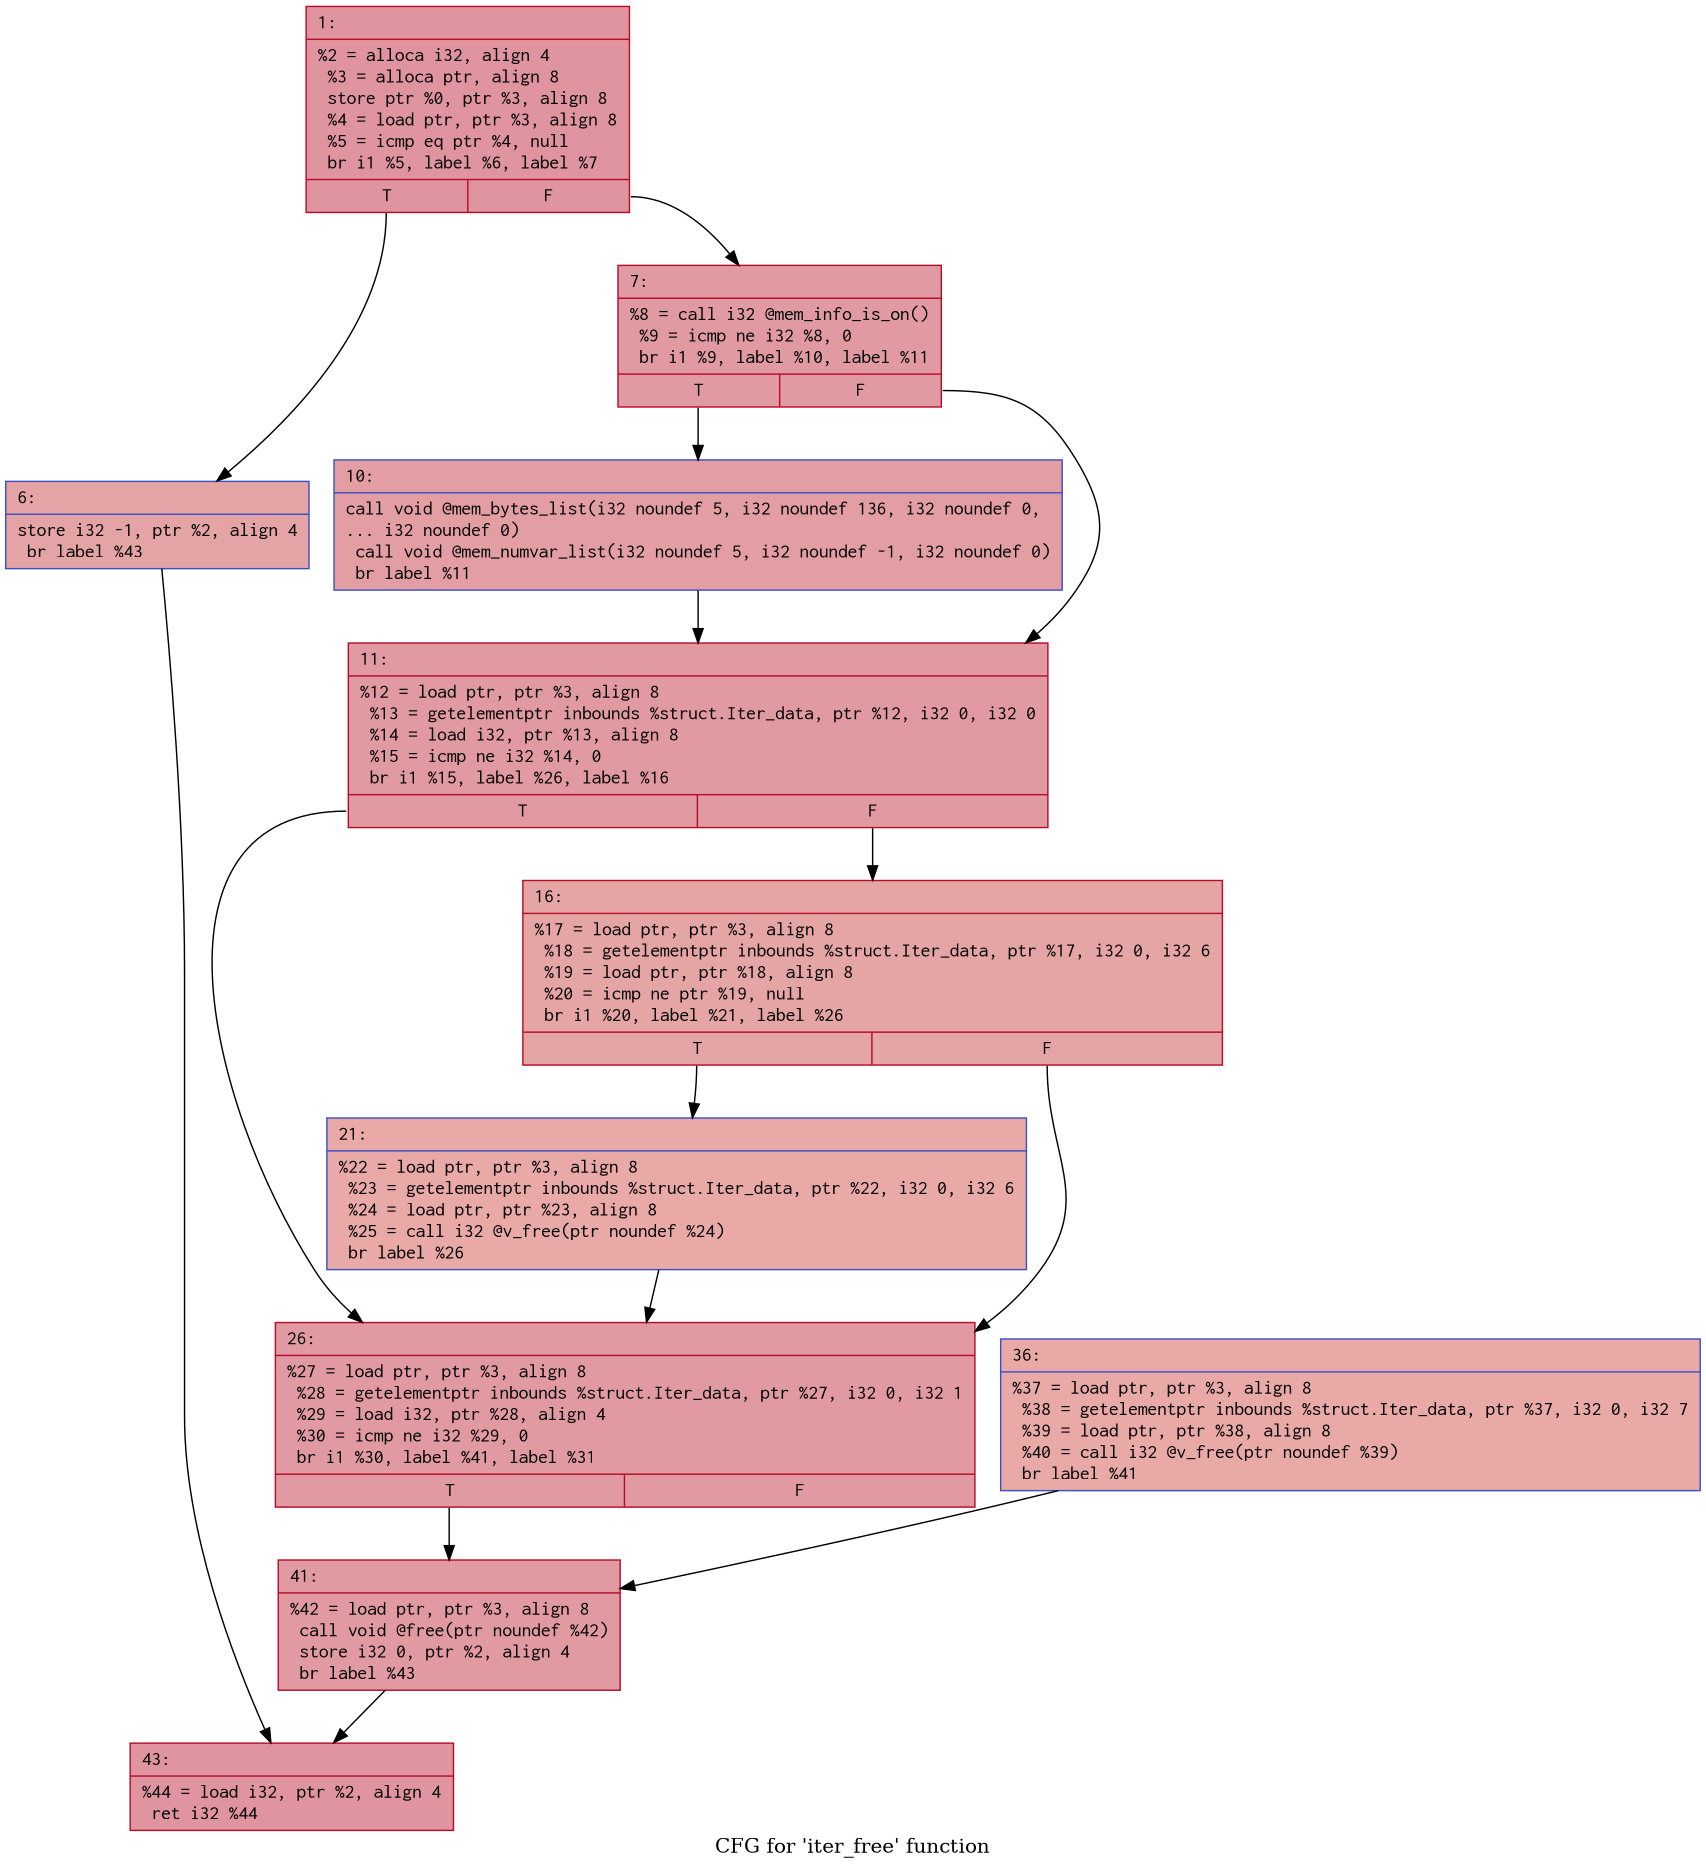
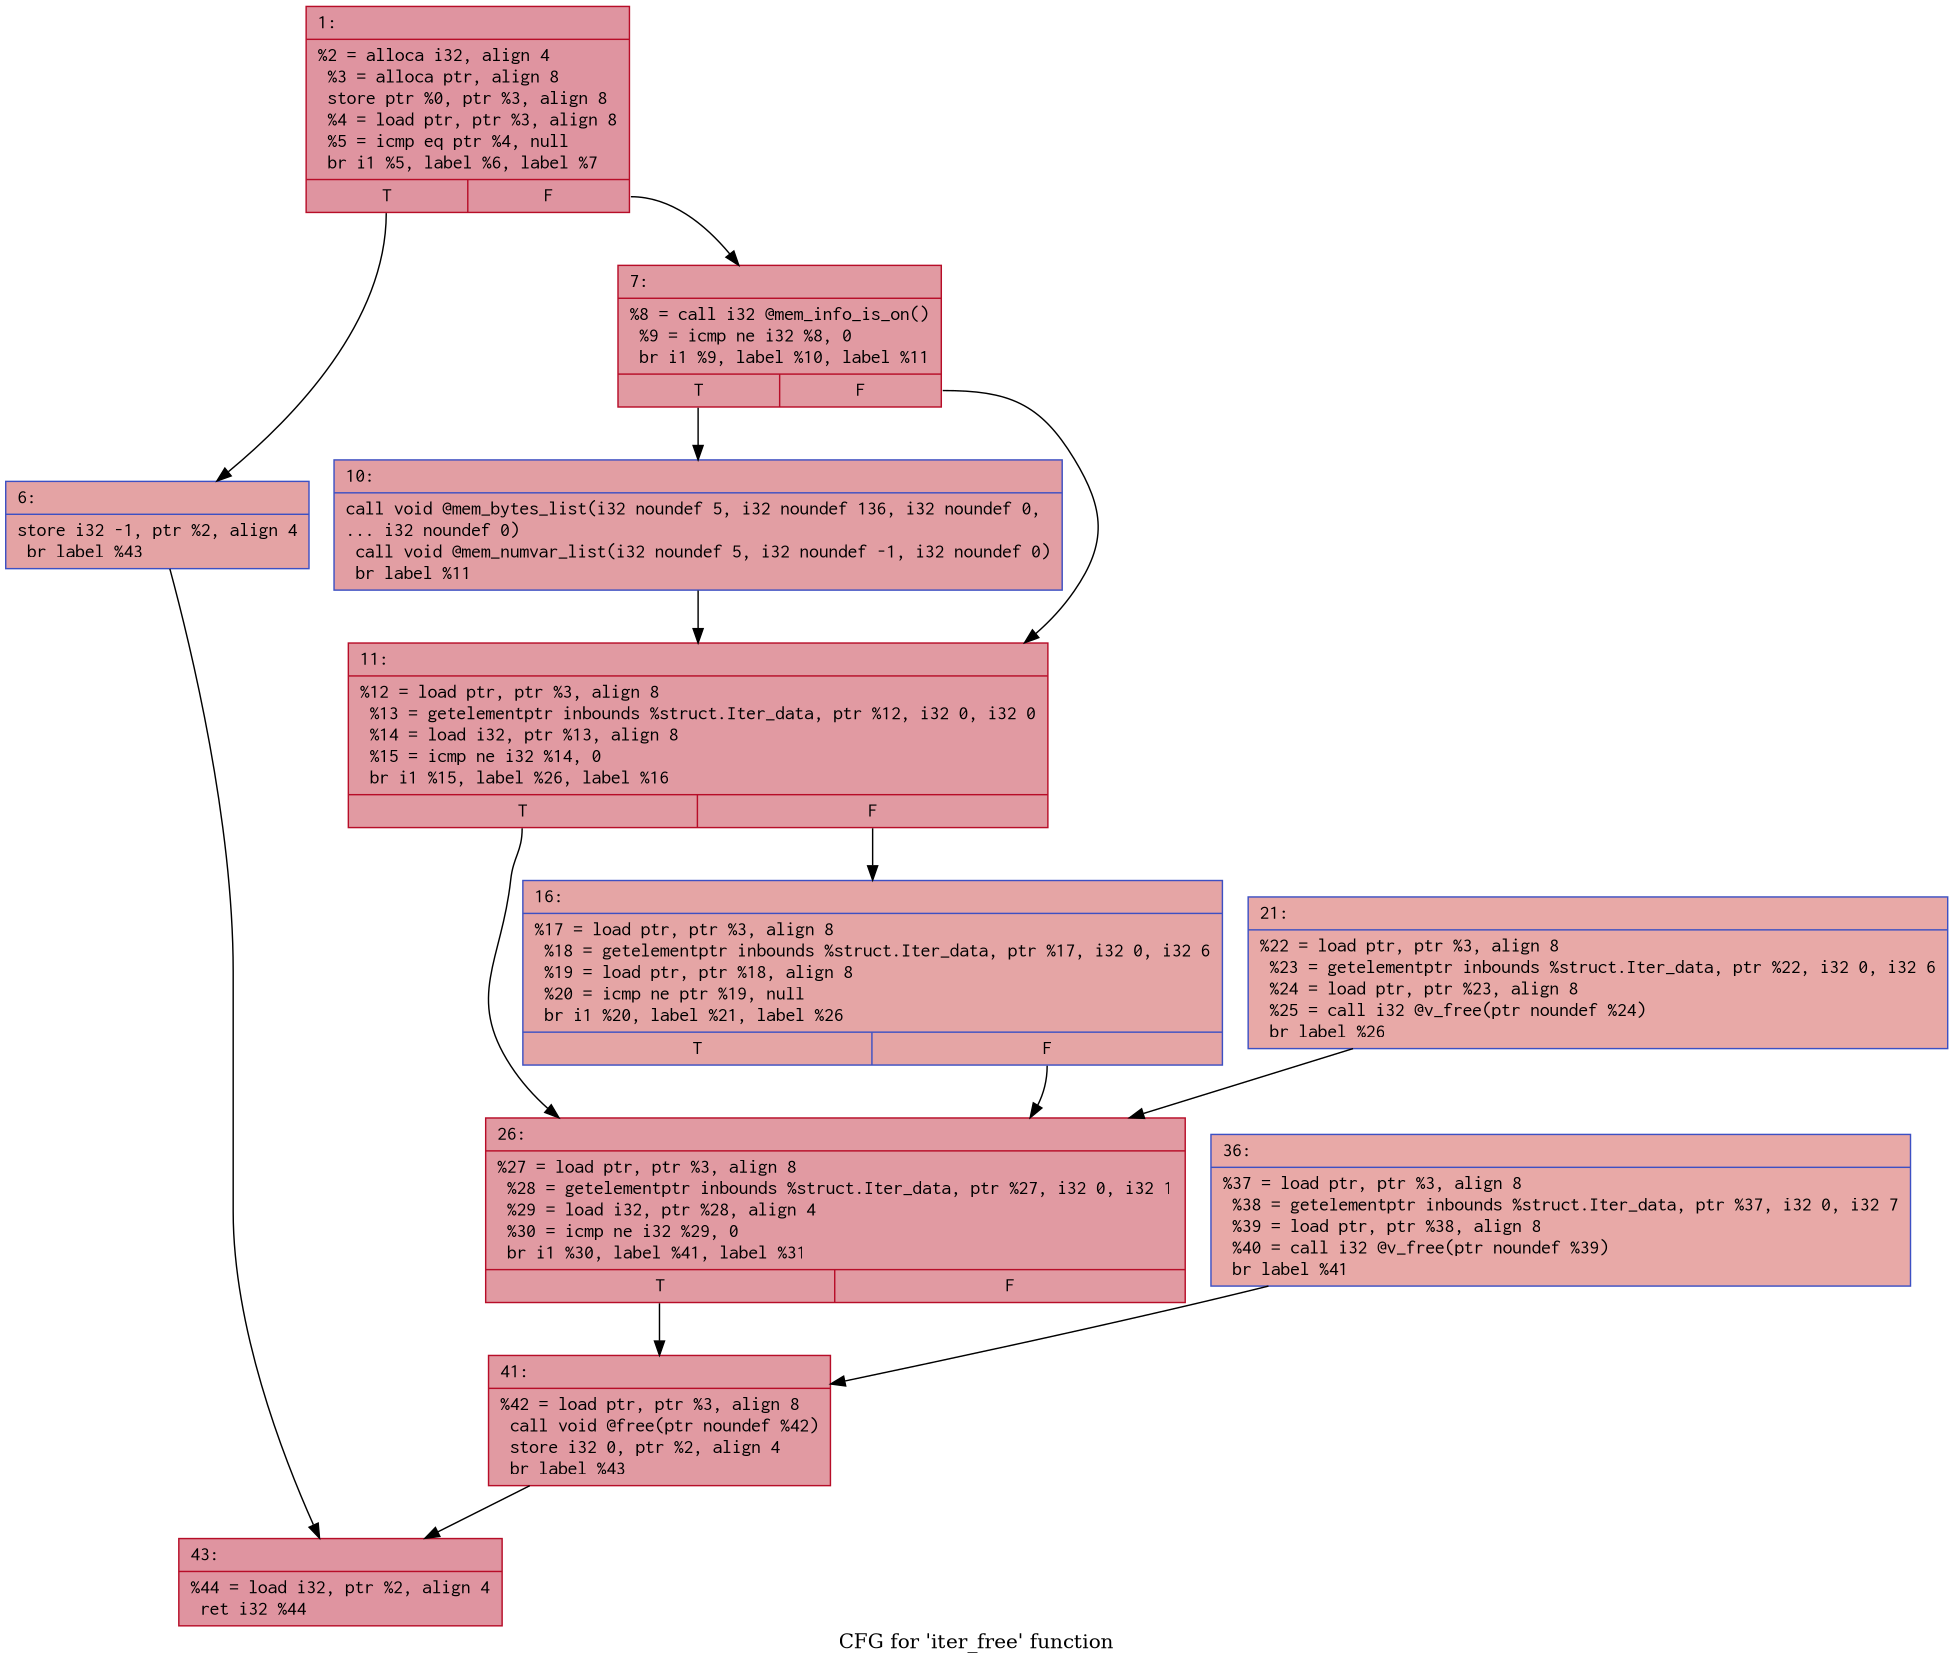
(873, 973) -> (873, 973)
(696, 1084) -> none
